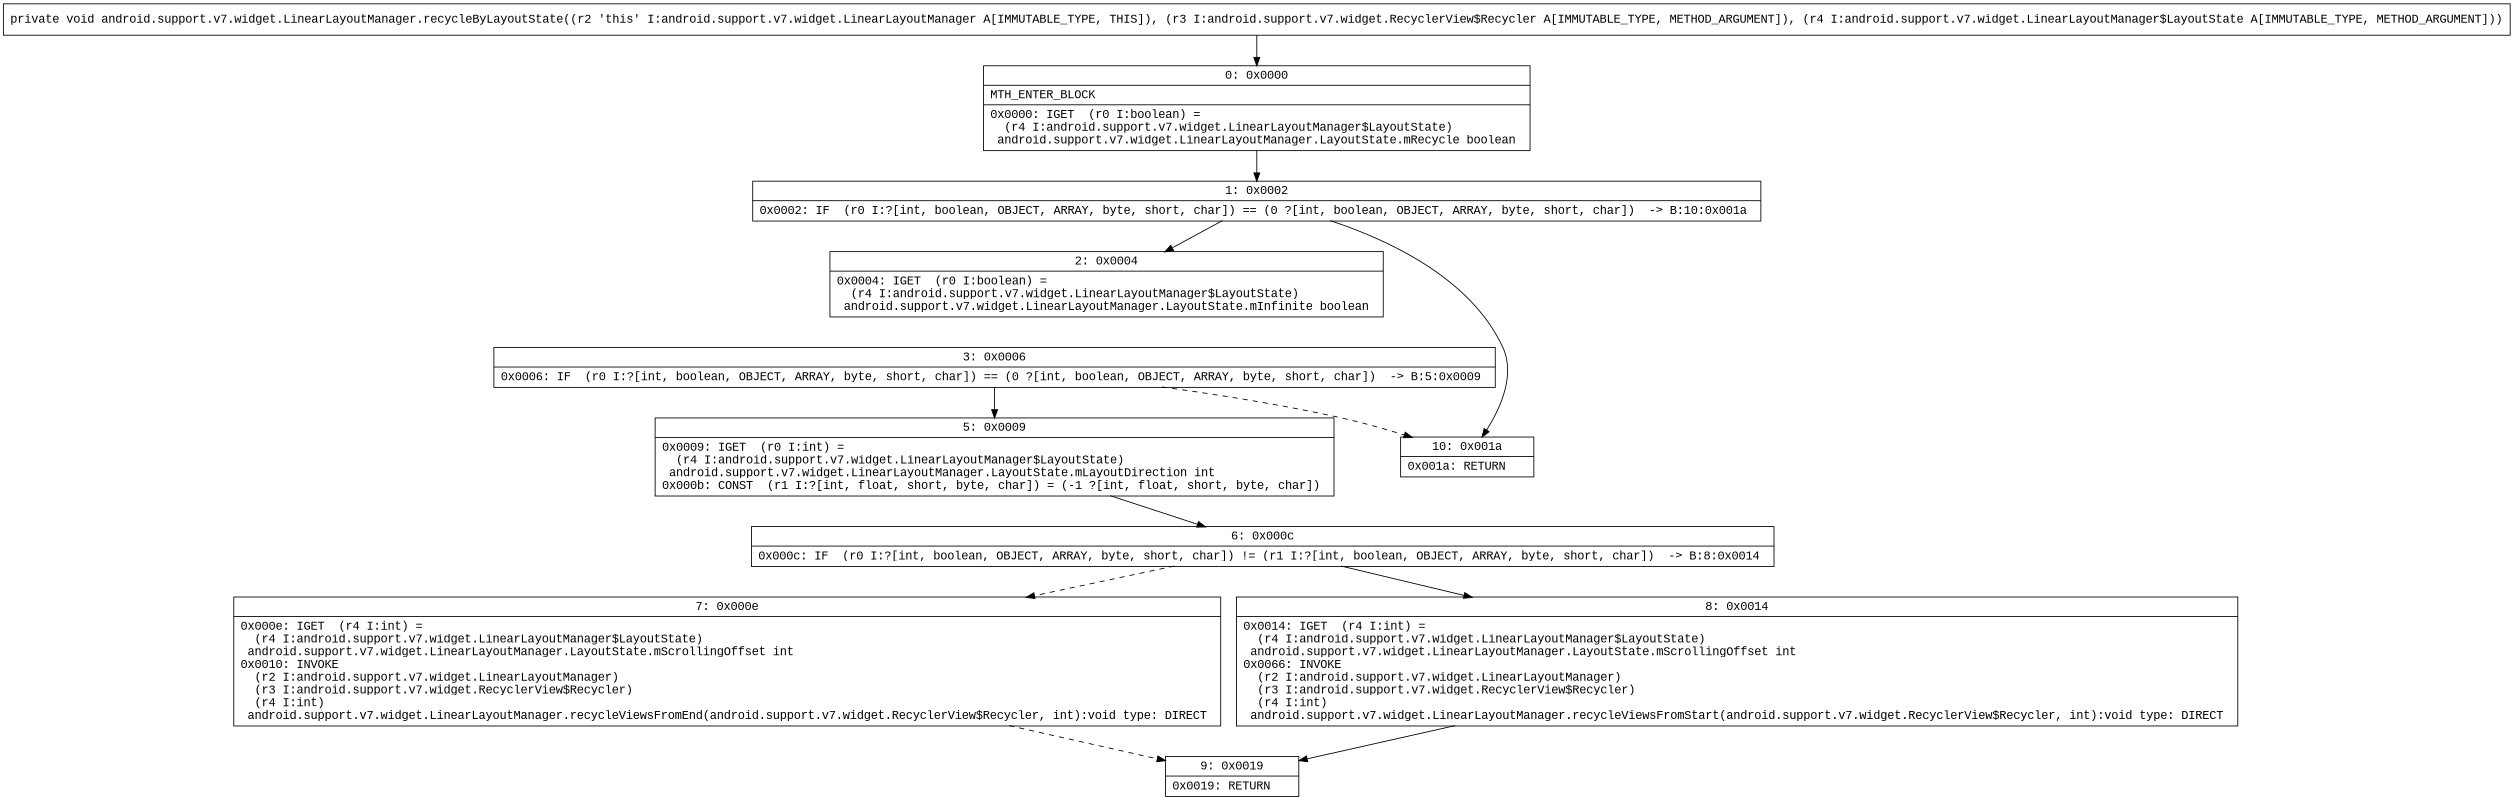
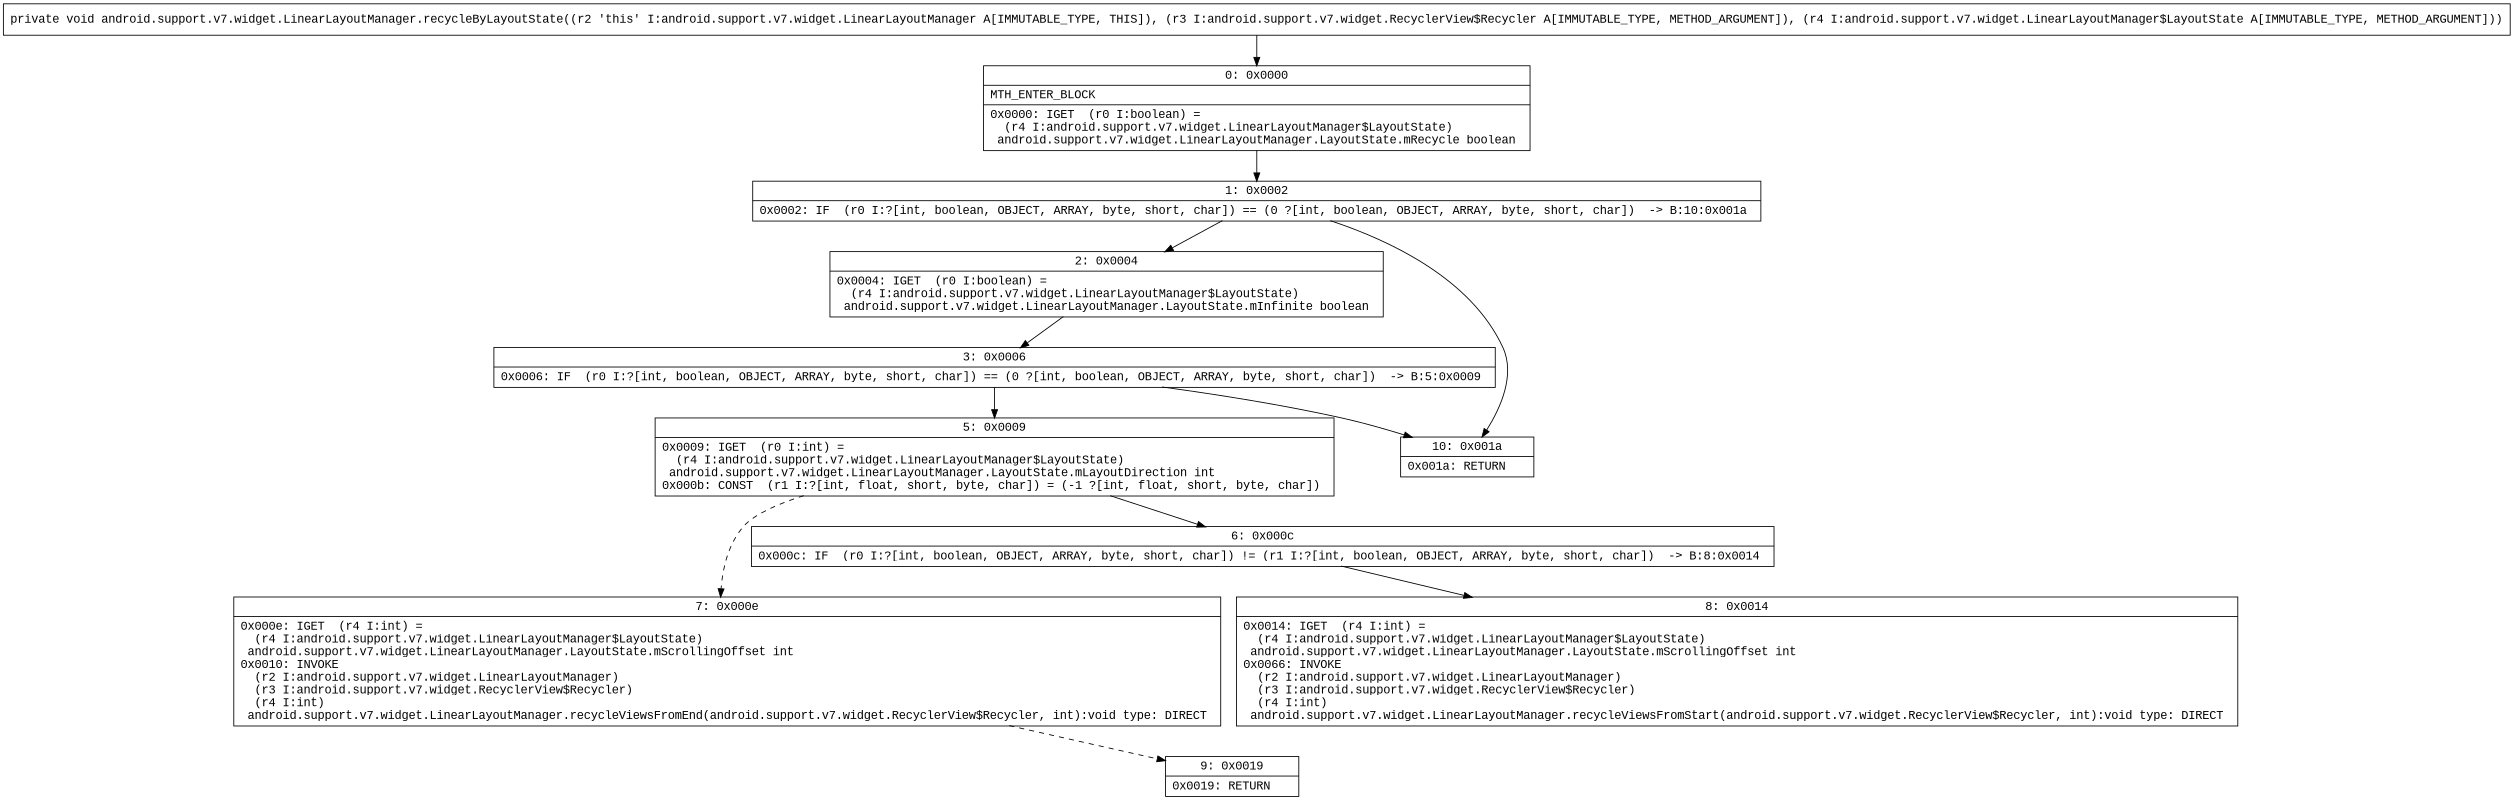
none -> (1045, 330)
(1284, 406) -> (1284, 406)
(1105, 581) -> (744, 526)
(1381, 742) -> none
